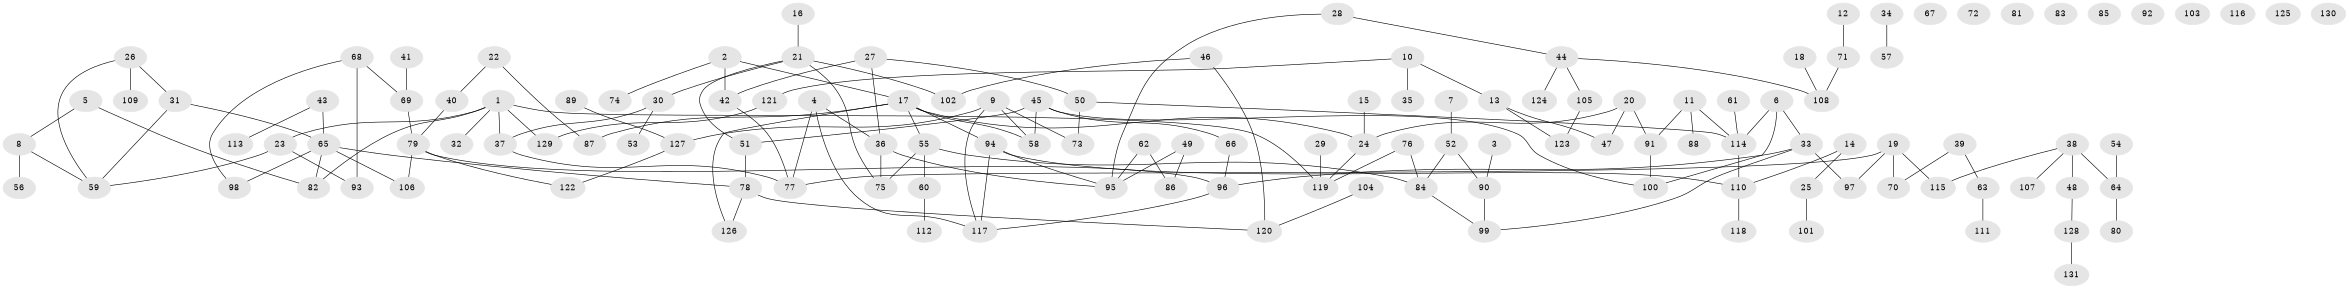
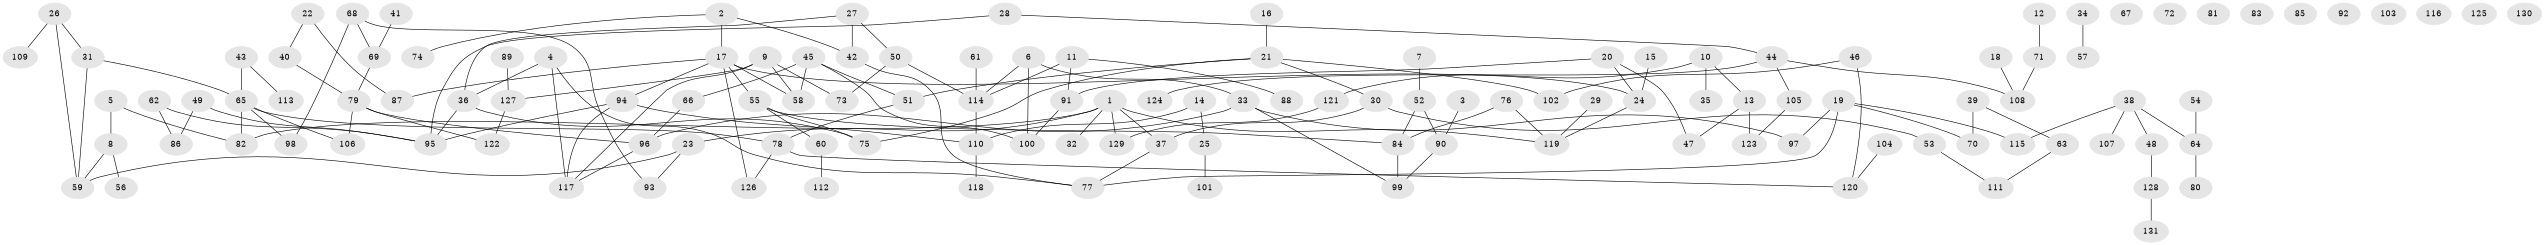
none -> (1963, 166)
